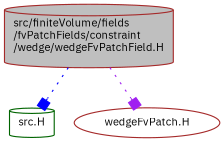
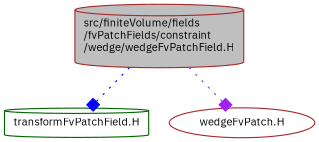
(32, 123) -> (77, 123)
